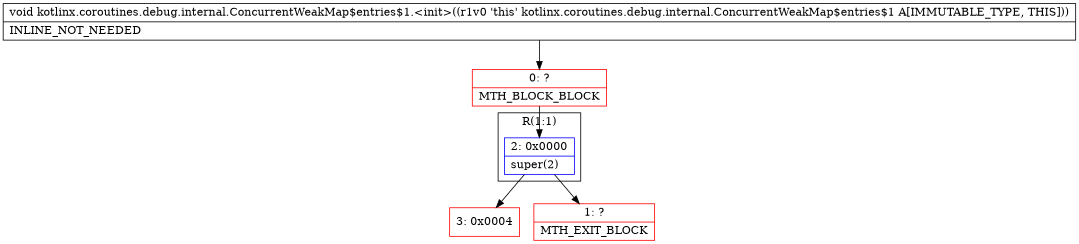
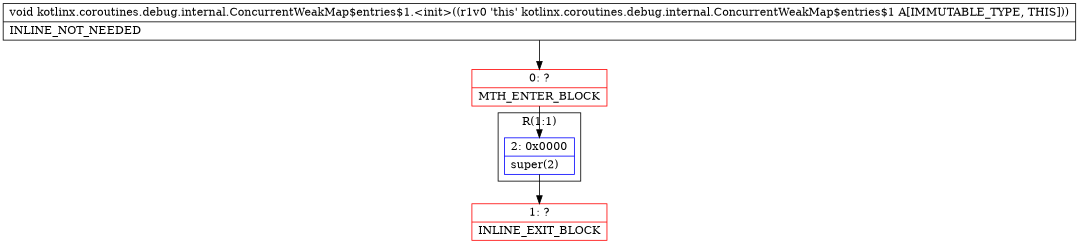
(539, 97) -> (539, 97)
(485, 222) -> none
(594, 231) -> (539, 231)
